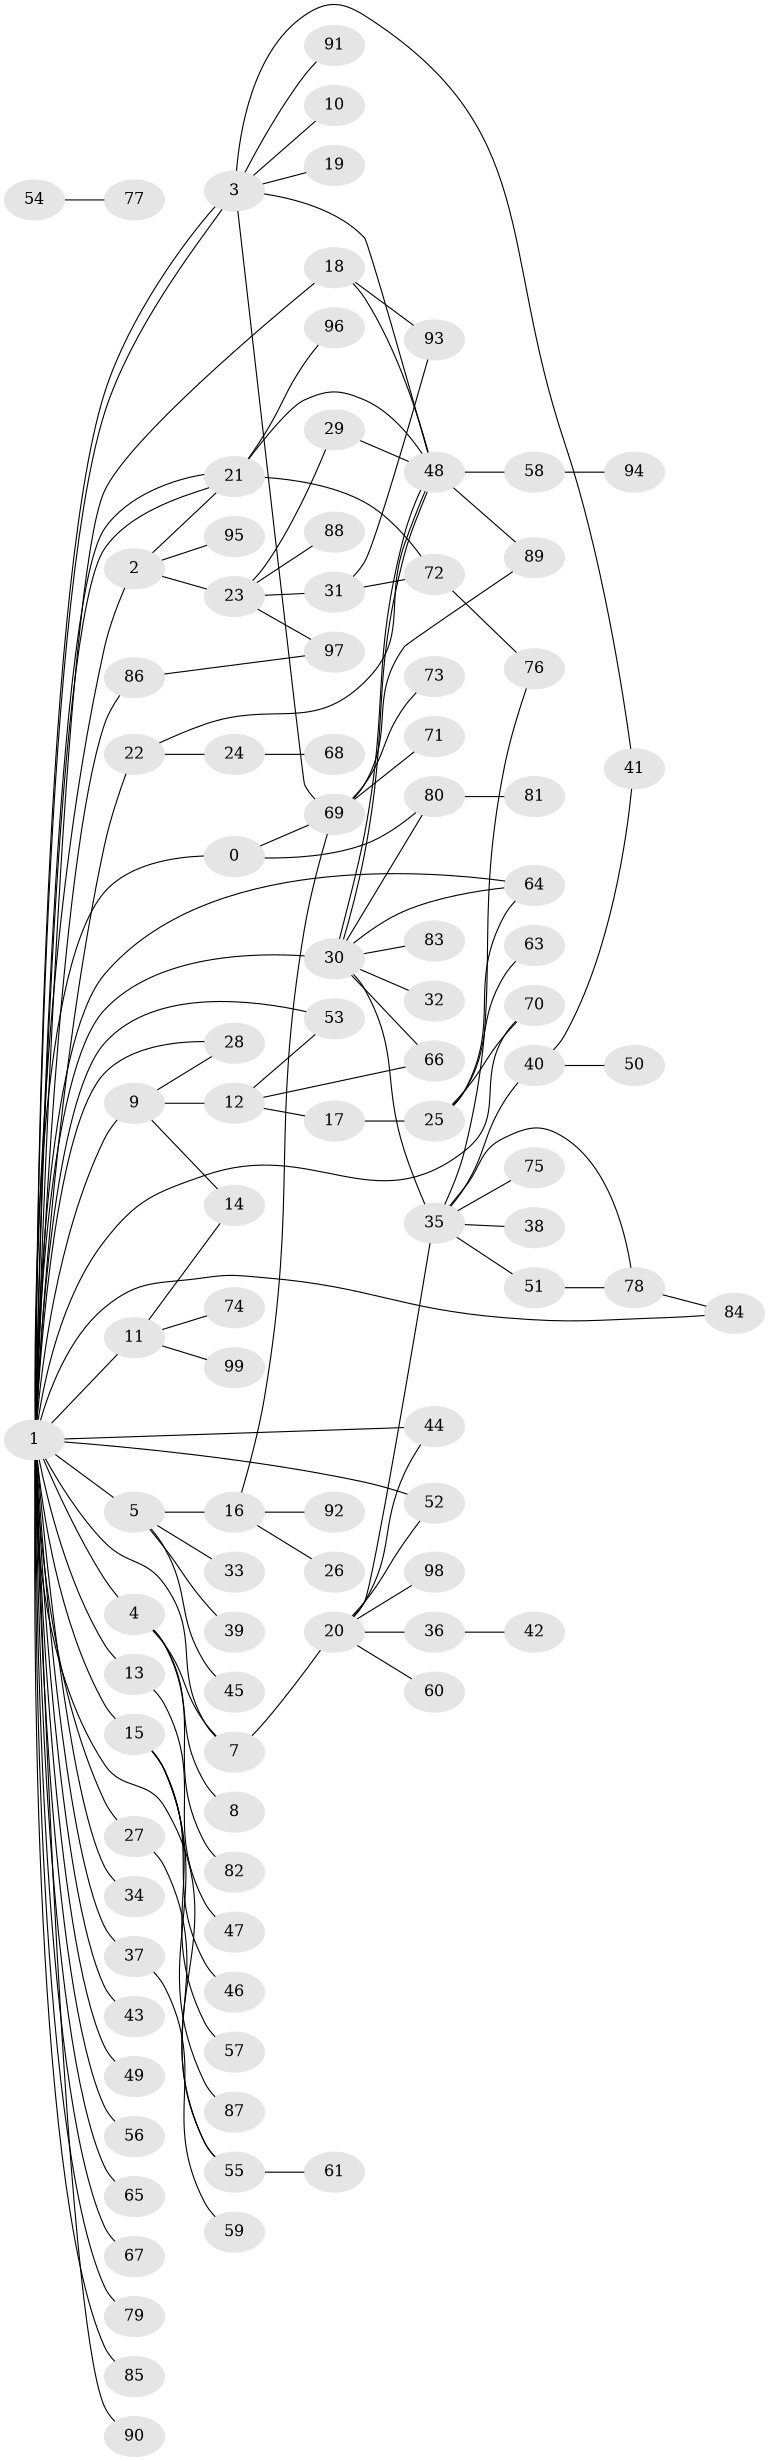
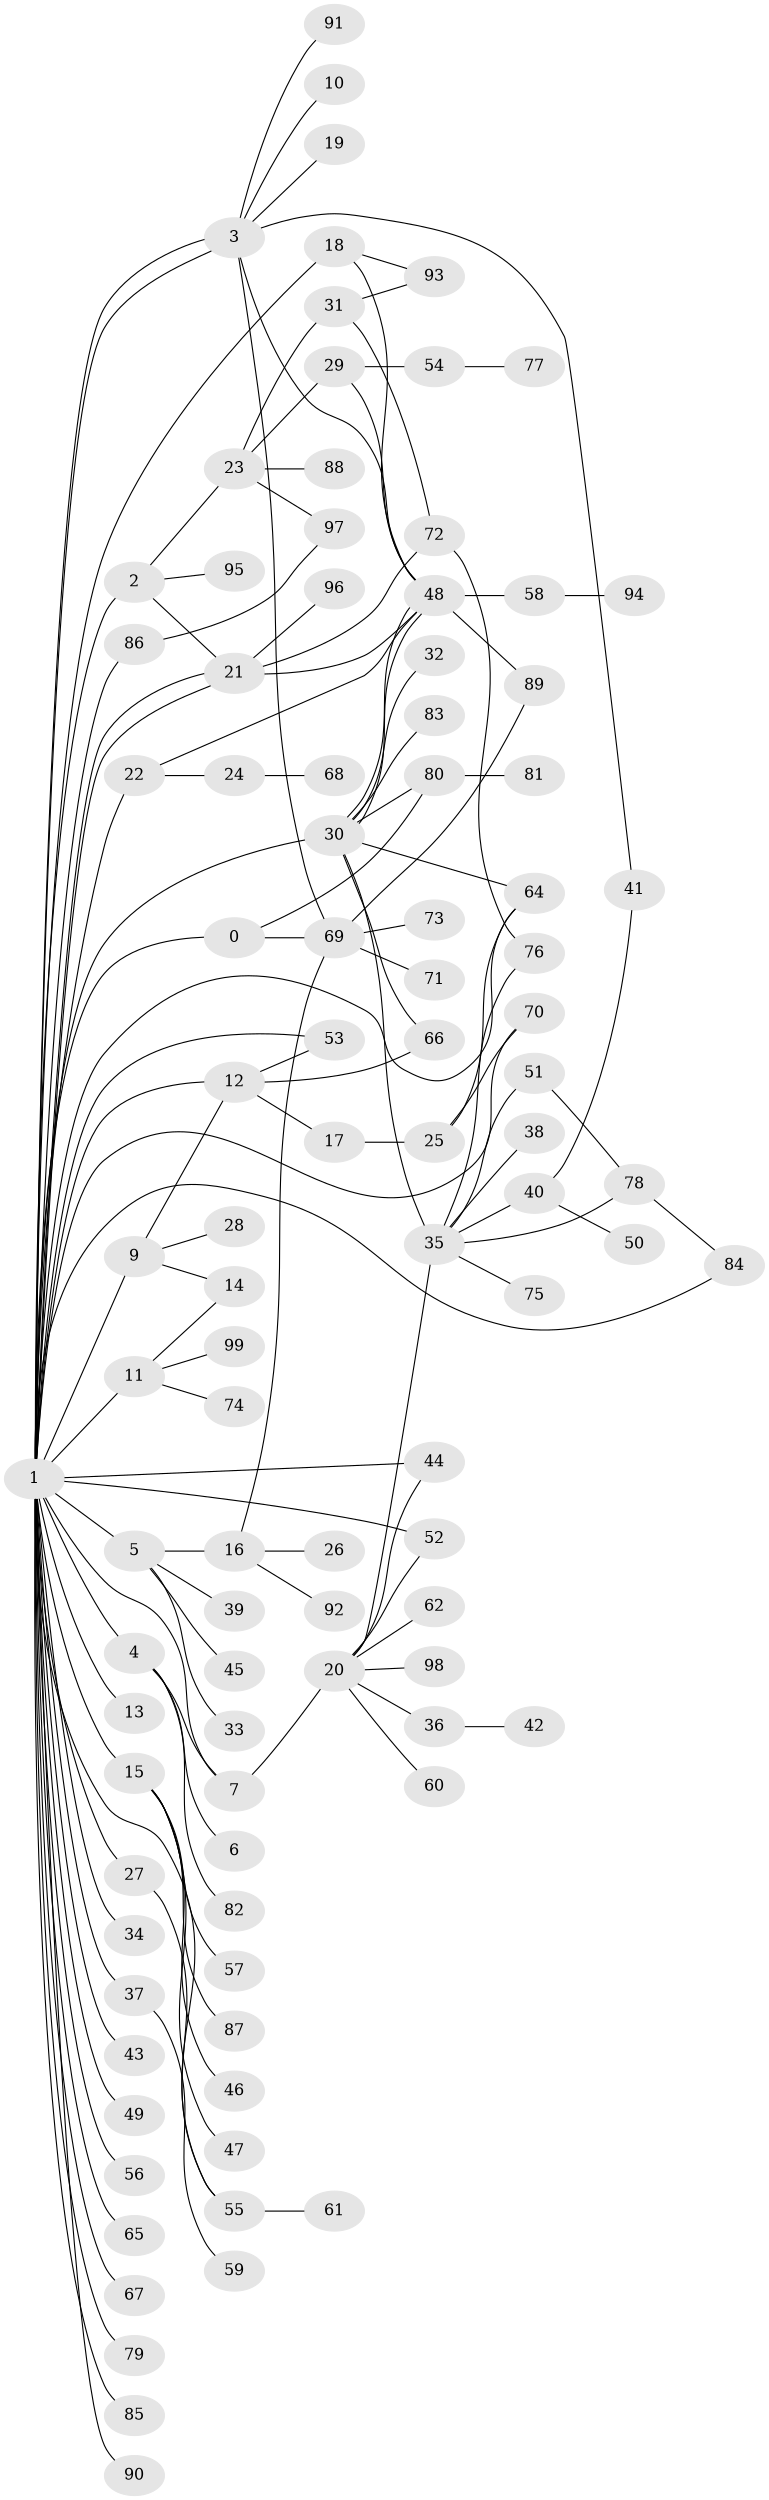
none -> (394, 367)
(534, 945) -> none
(76, 1133) -> (77, 1175)
none -> (434, 1607)
(184, 1803) -> (183, 1963)
(234, 1812) -> (234, 1851)
